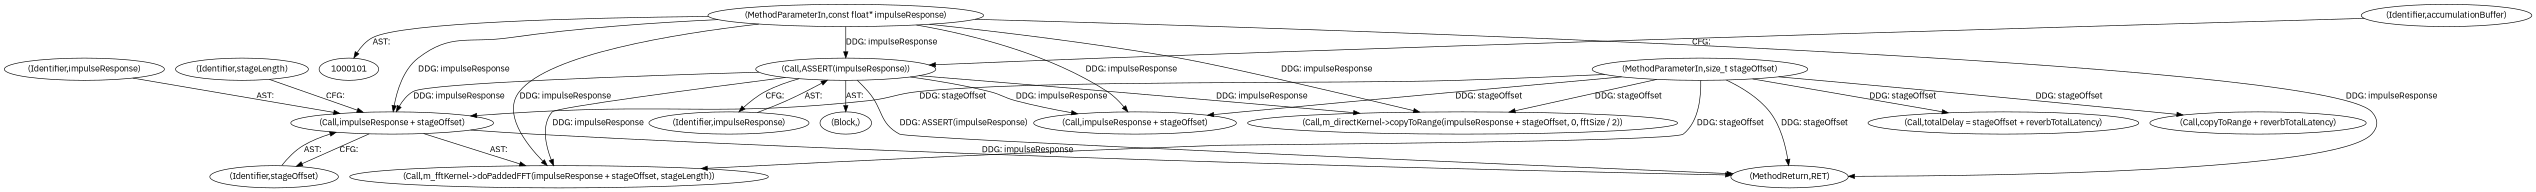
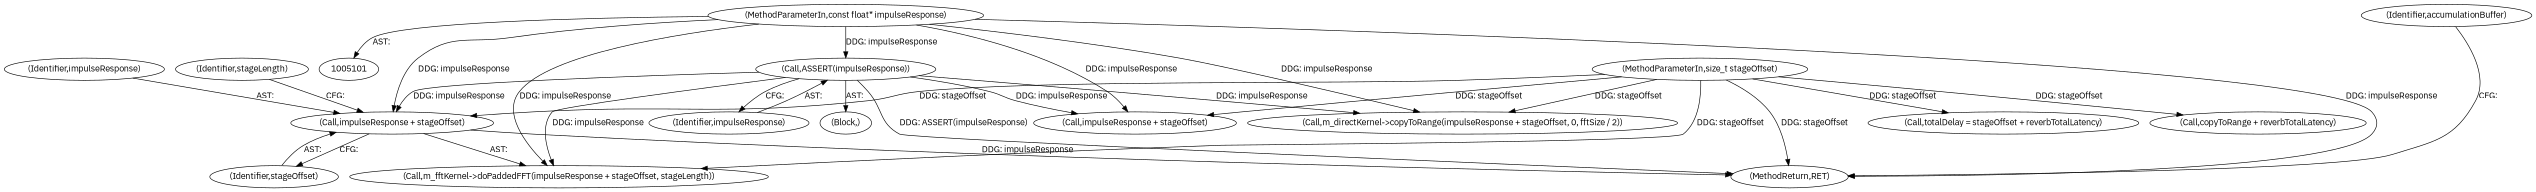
(1686, 39) -> (2216, 169)
(349, 69) -> (349, 69)
